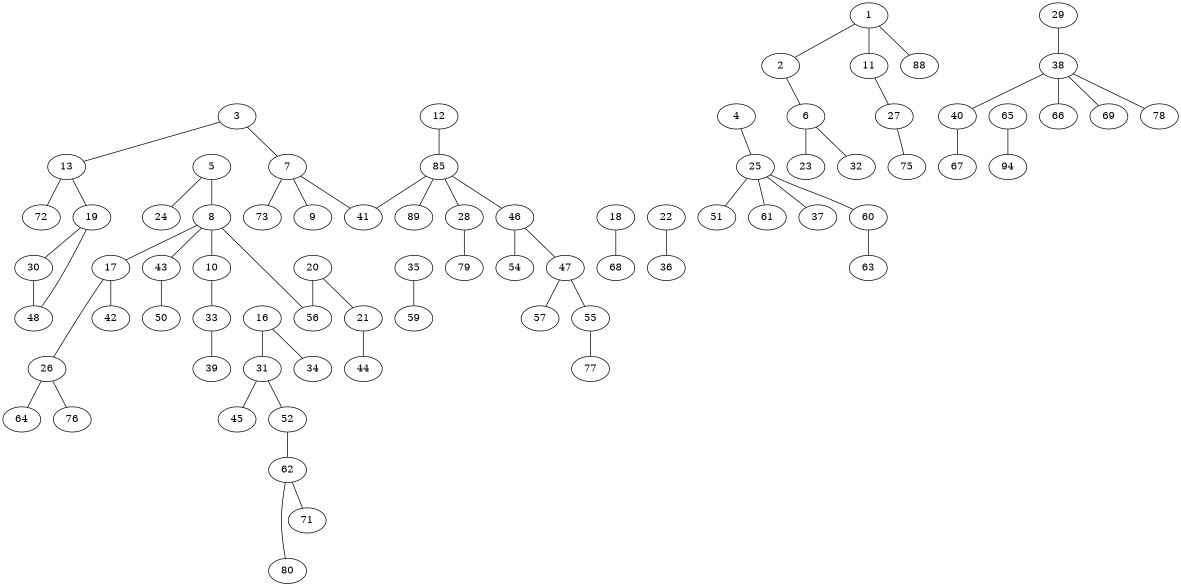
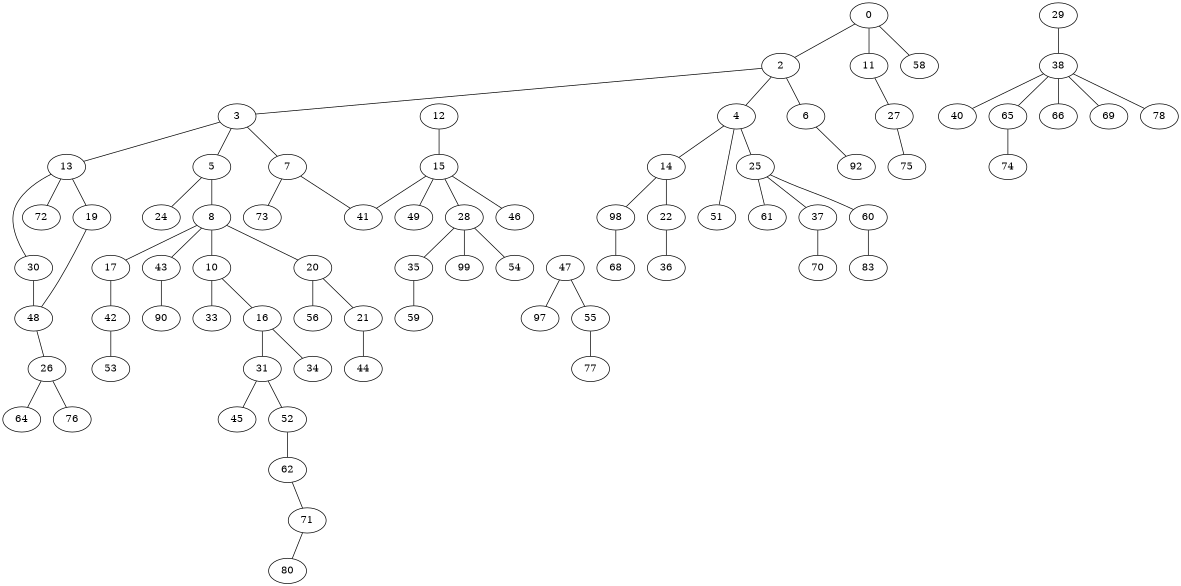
(869, 15) -> (869, 15)
(920, 66) -> (920, 66)
none -> (509, 91)
none -> (759, 91)
none -> (1033, 91)
none -> (224, 142)
(439, 167) -> (439, 167)
none -> (666, 167)
(806, 167) -> none
(856, 167) -> (856, 167)
(957, 167) -> none
(1008, 167) -> (1008, 167)
(736, 192) -> (727, 167)
(313, 217) -> none
(414, 217) -> (414, 217)
(616, 217) -> (616, 217)
(63, 243) -> (15, 208)
none -> (439, 243)
(515, 243) -> (489, 243)
(540, 243) -> none
(262, 268) -> (262, 243)
(464, 268) -> (464, 268)
none -> (818, 268)
(868, 268) -> (868, 268)
none -> (237, 293)
(78, 318) -> (40, 344)
(161, 318) -> (161, 318)
(540, 318) -> (540, 318)
none -> (111, 369)
(212, 369) -> none
(281, 520) -> (297, 546)
